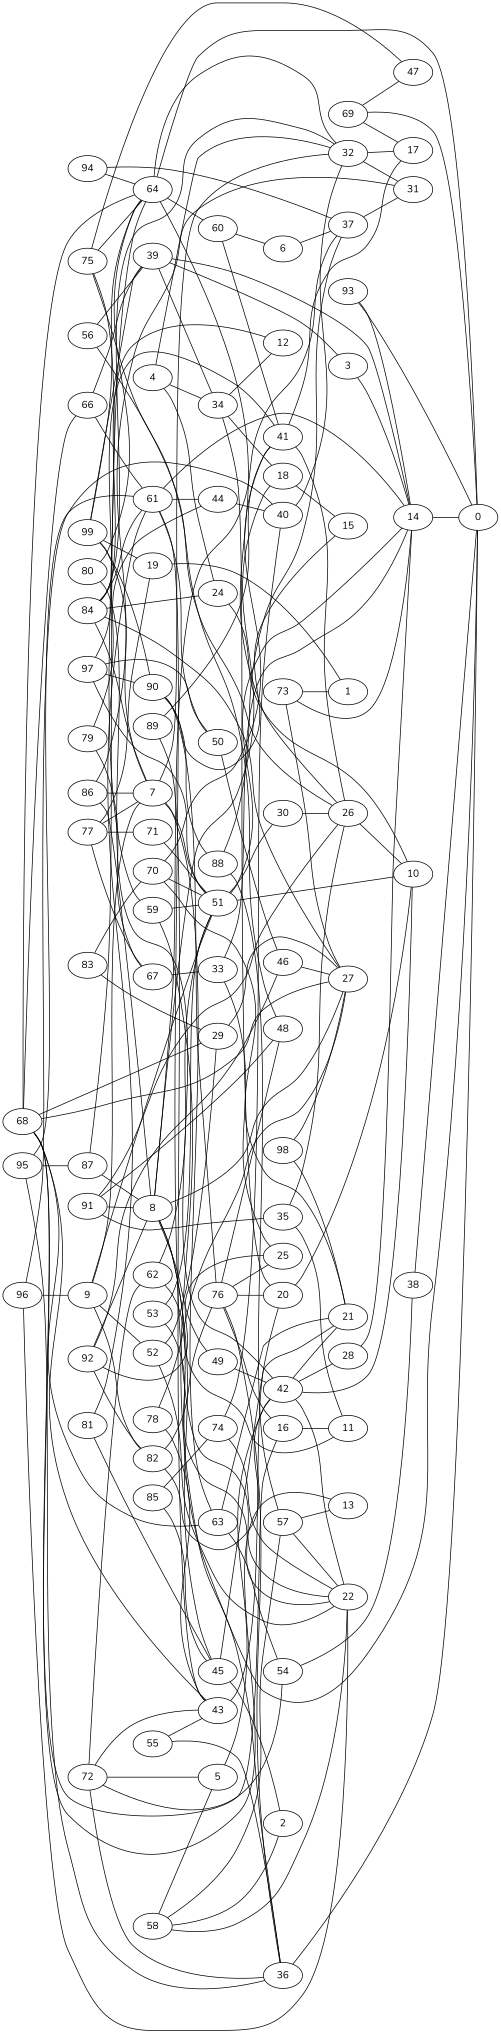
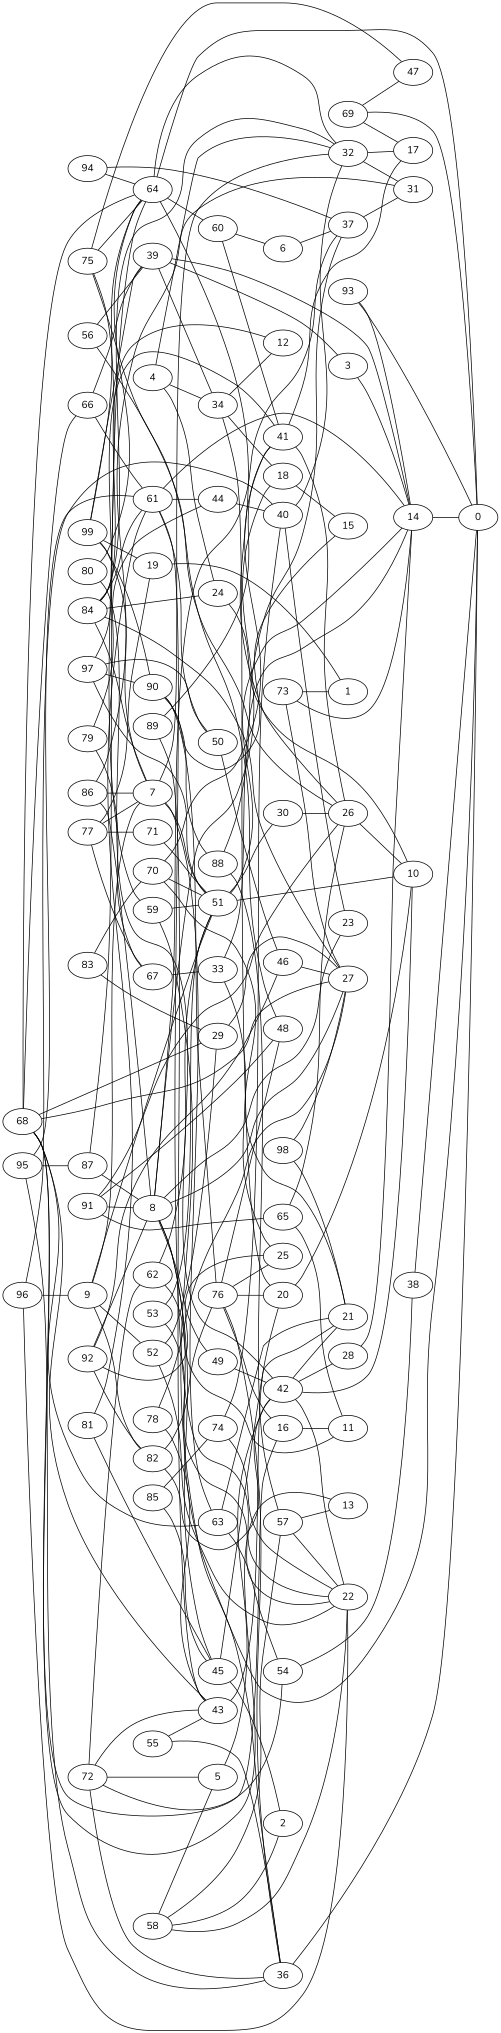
none -> (348, 923)
(283, 1217) -> (283, 1217)
